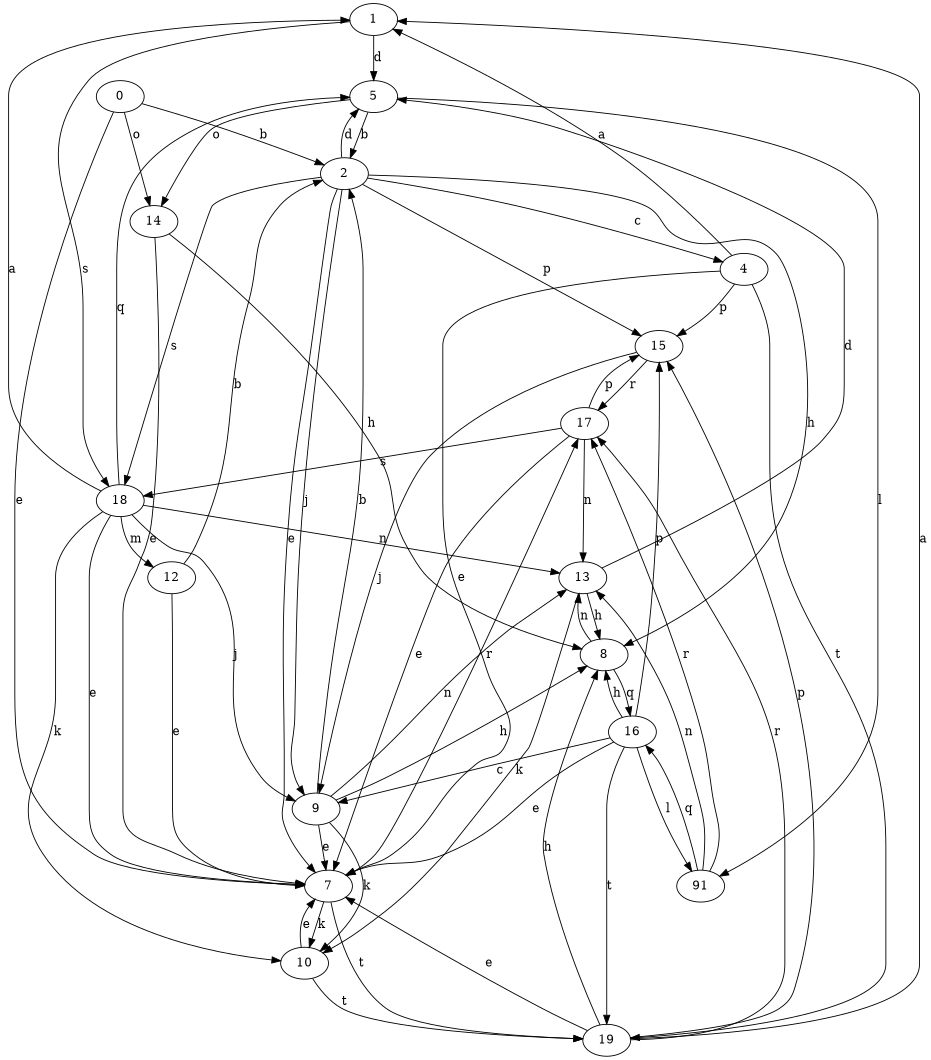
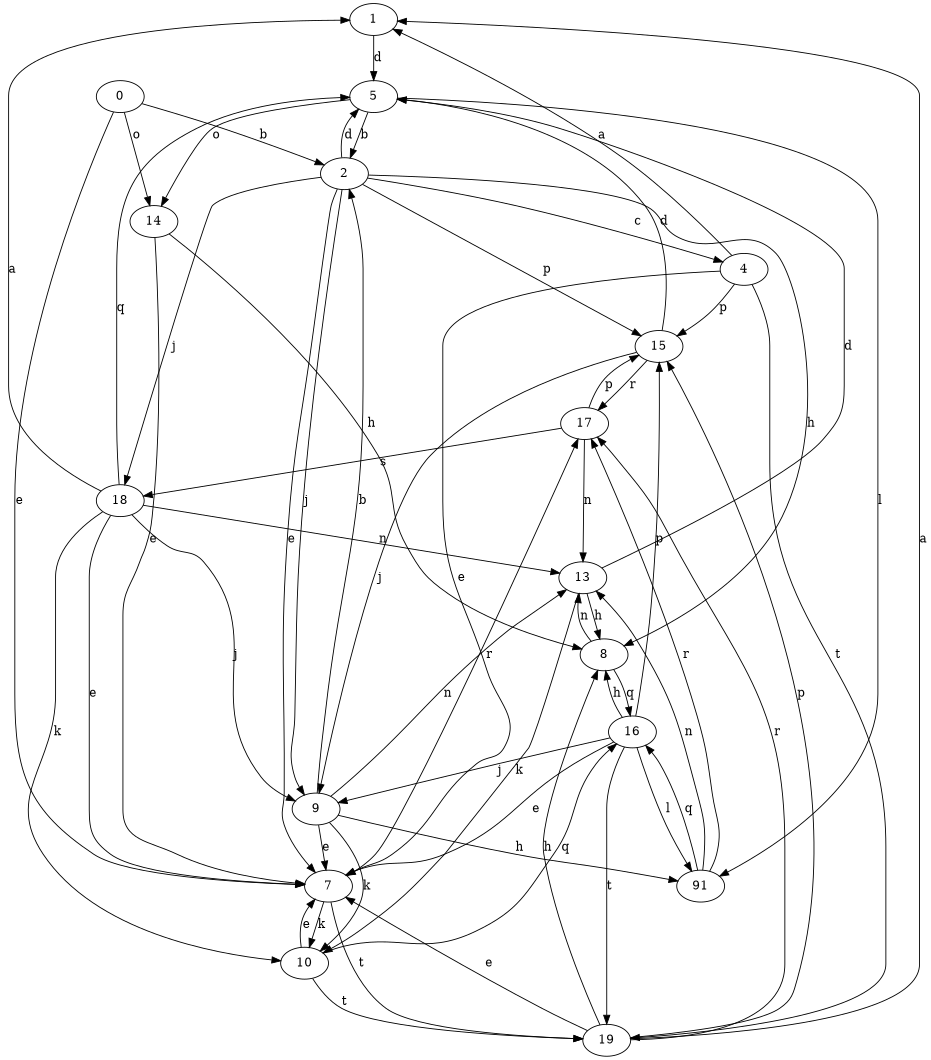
(60, 144) -> none
none -> (594, 159)
(174, 346) -> (174, 346)
(172, 578) -> none
(420, 628) -> none
(460, 739) -> (503, 852)
(500, 770) -> (500, 770)
none -> (508, 912)
